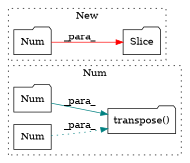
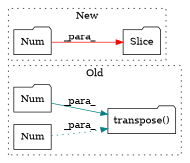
(95, 74) -> (95, 74)
